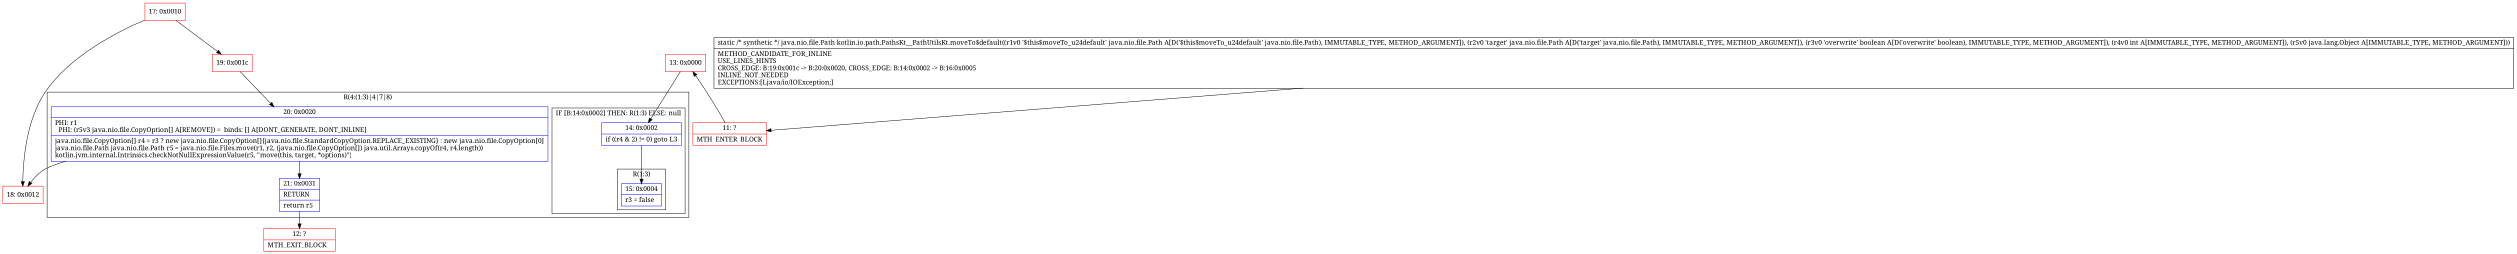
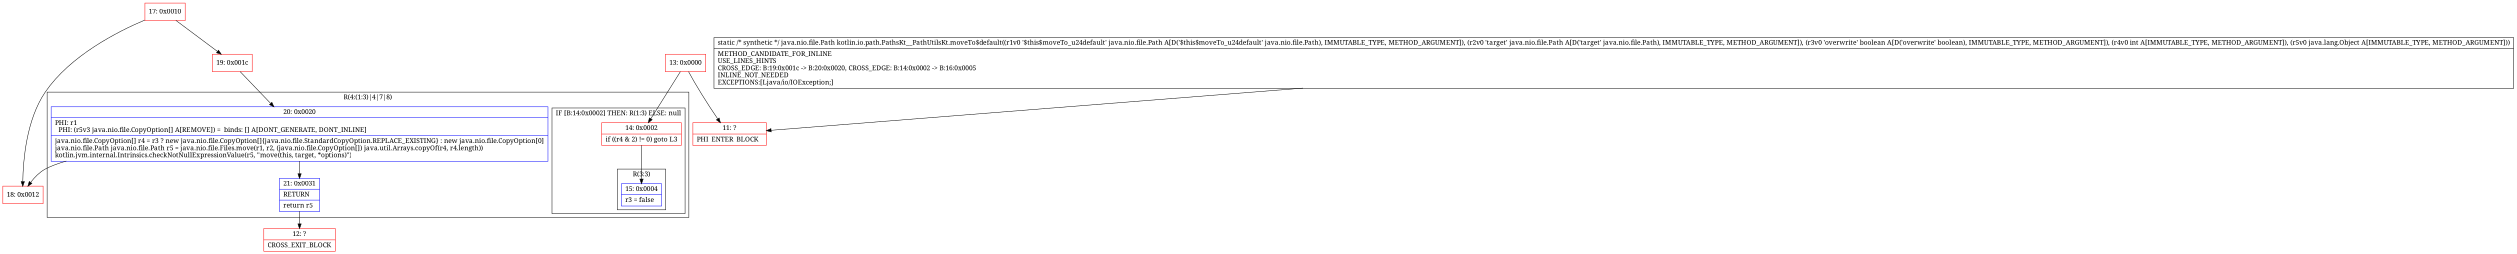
(711, 99) -> (703, 96)
(642, 134) -> (642, 134)
(730, 139) -> (728, 139)
(642, 175) -> (642, 175)
(297, 245) -> (300, 245)
